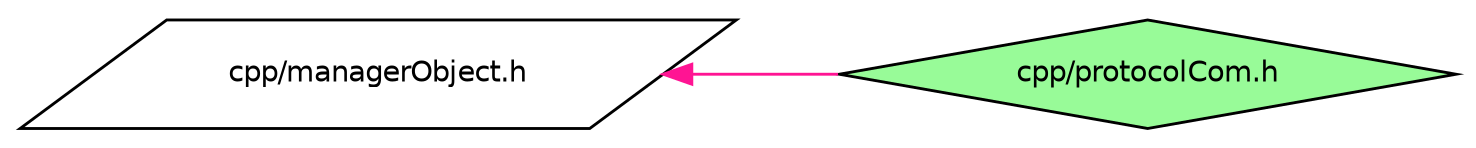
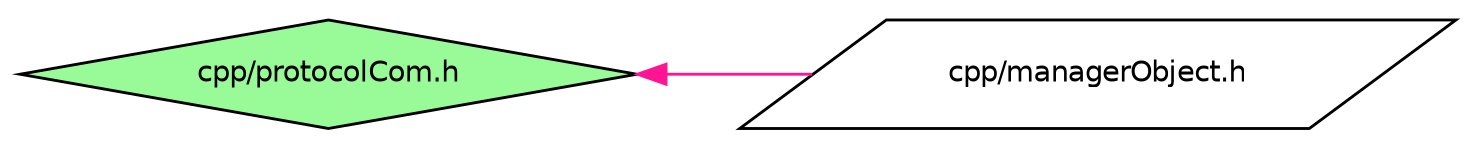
(765, 74) -> (739, 74)
